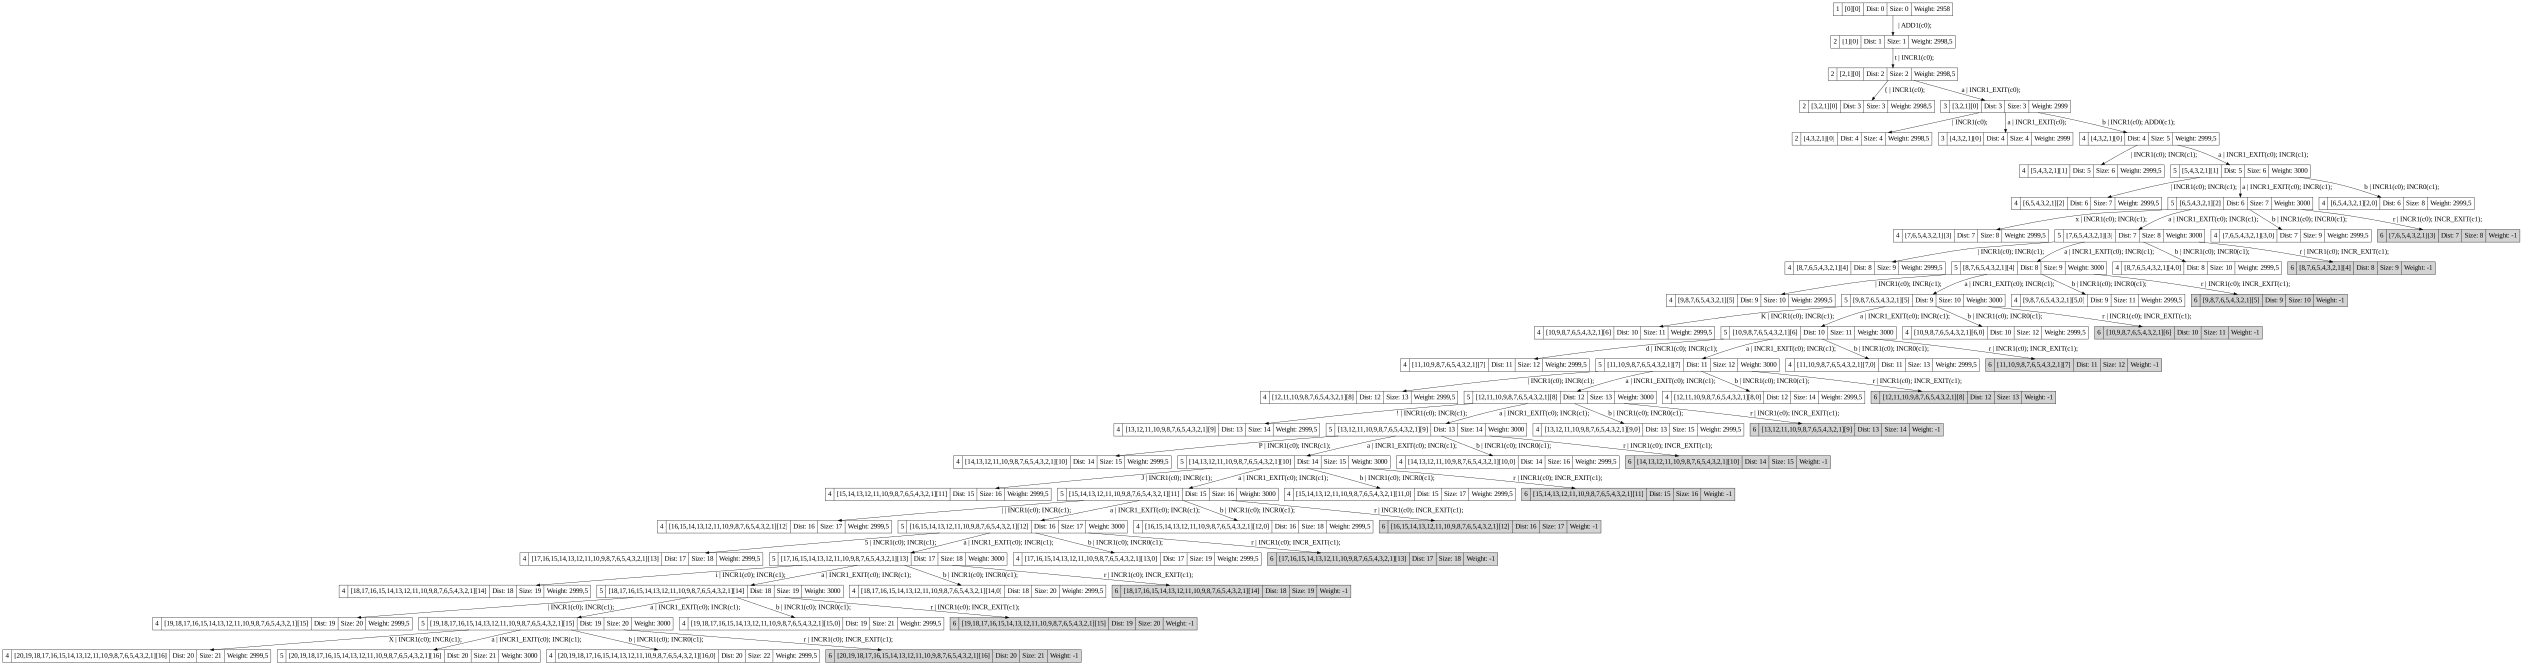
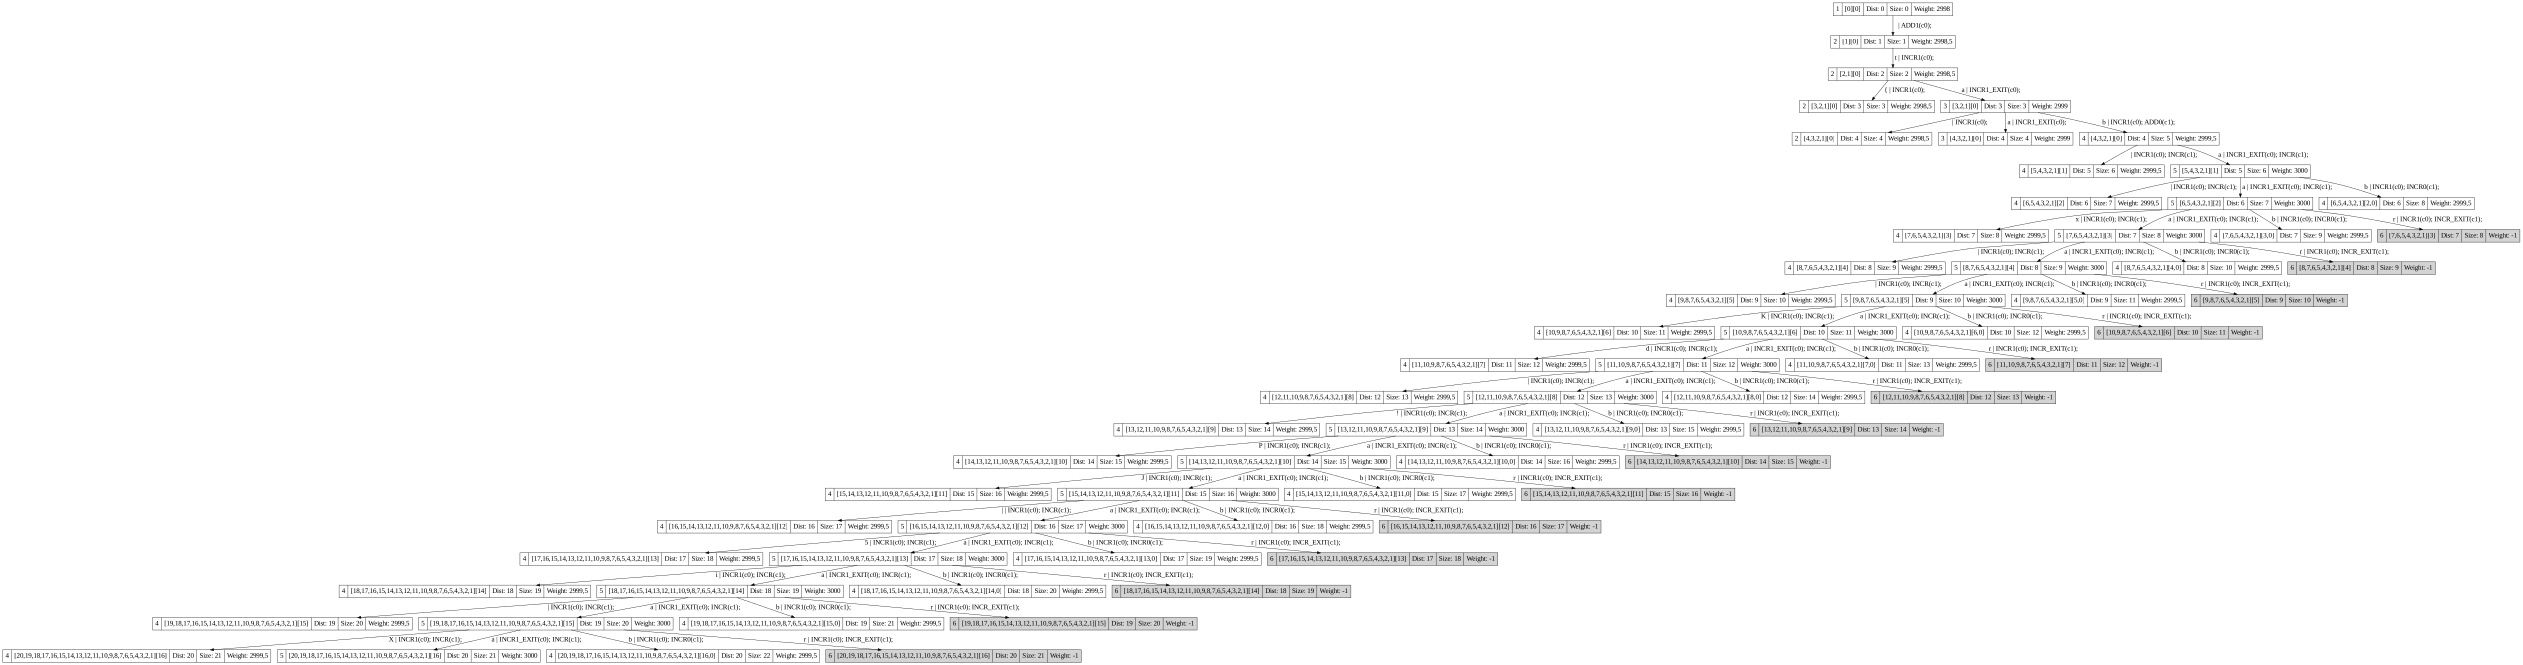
(1932, 9) -> (1932, 9)
